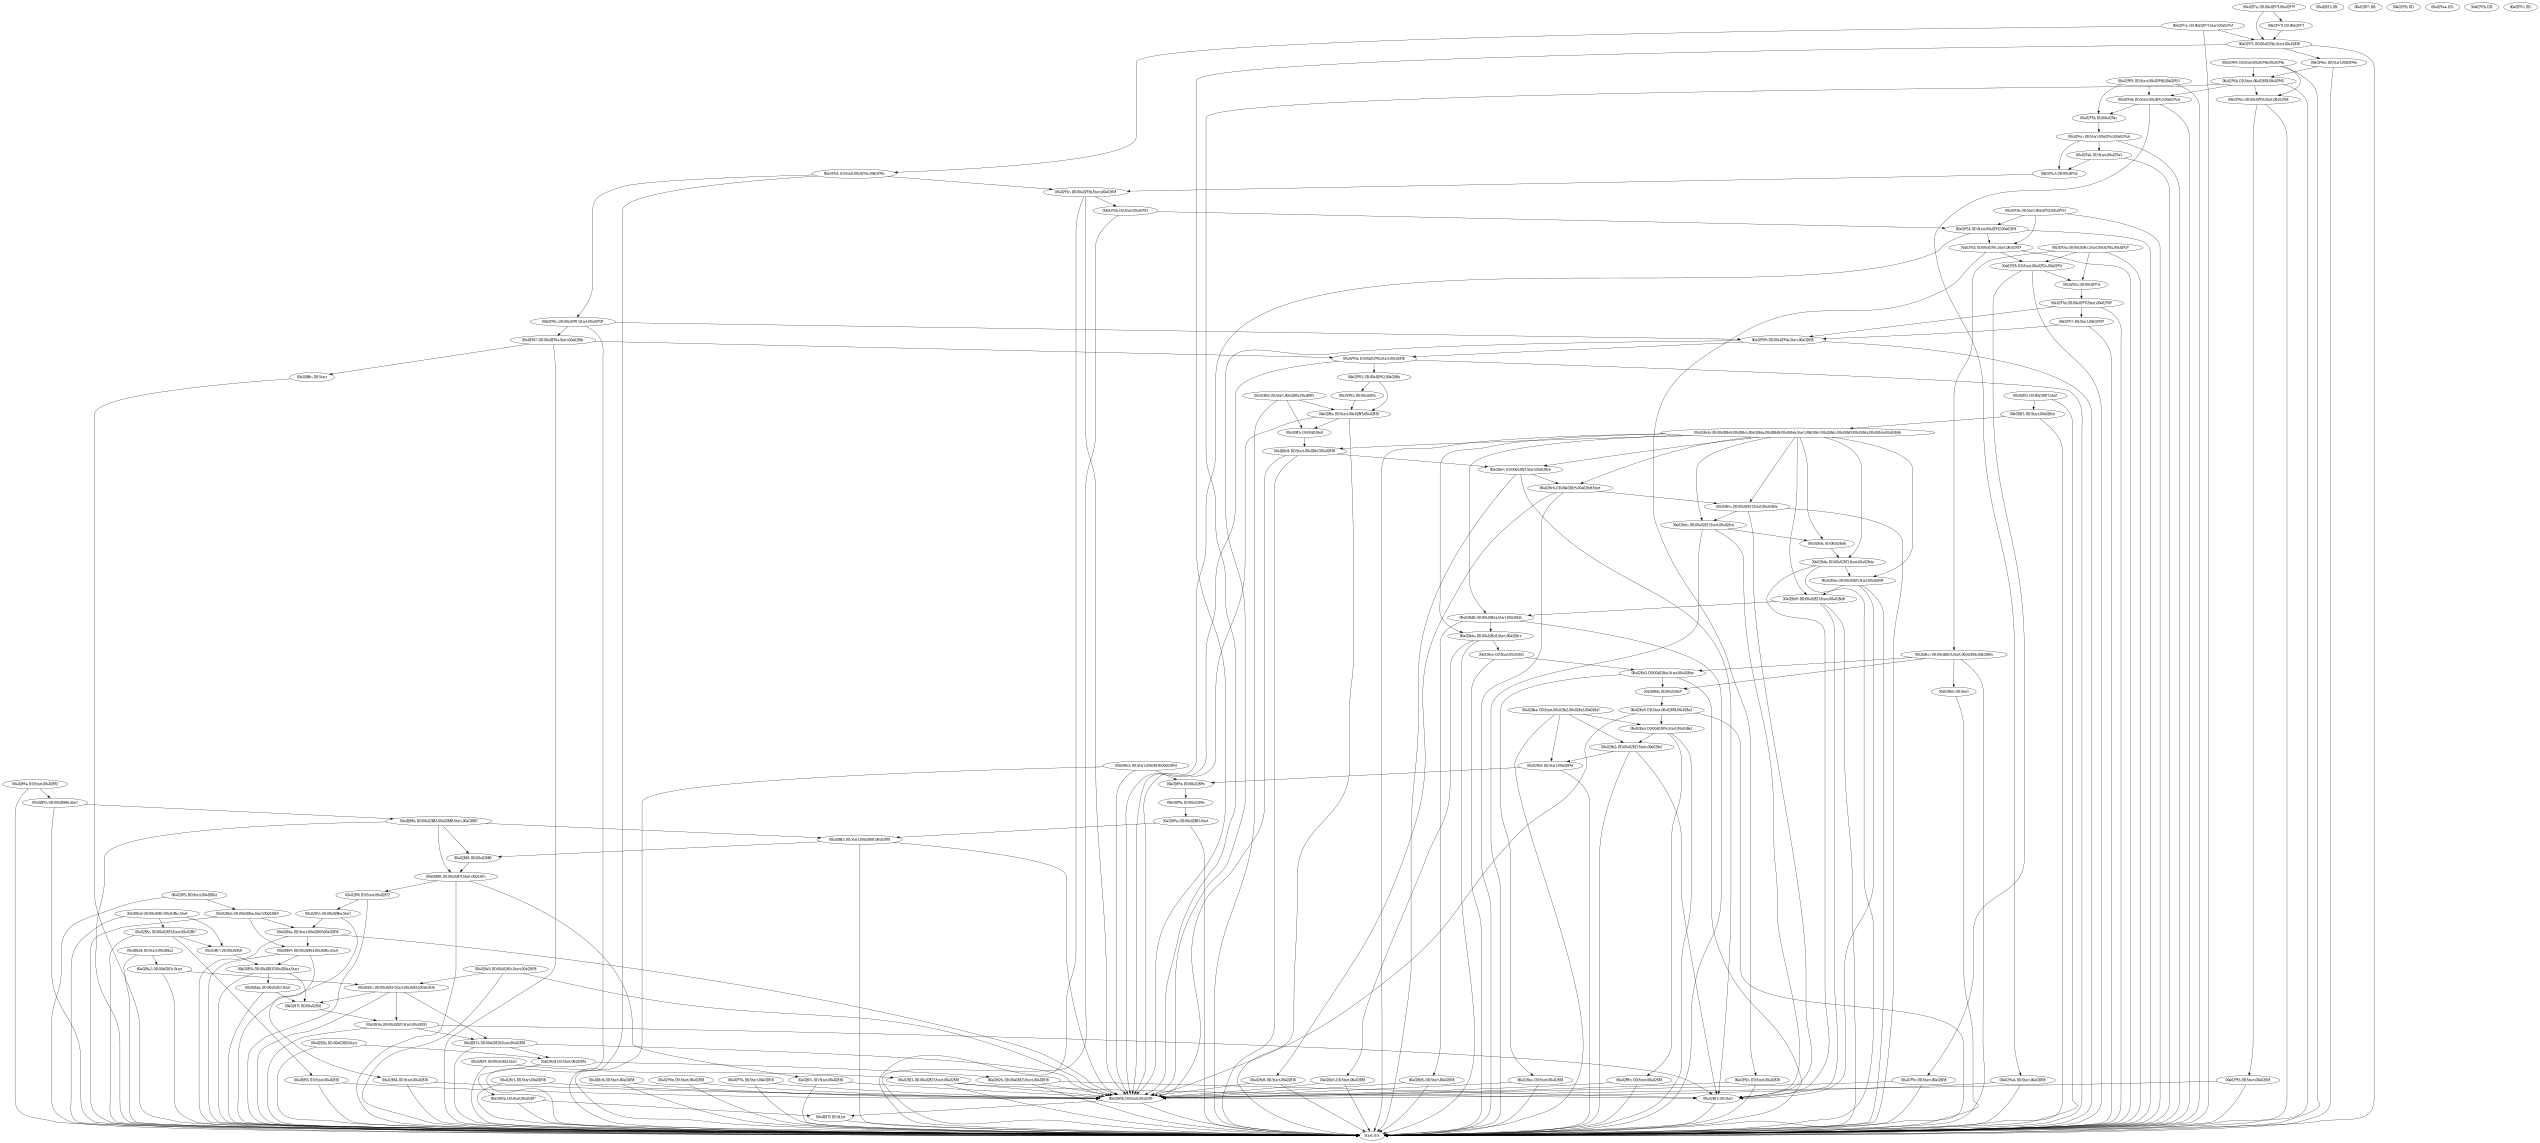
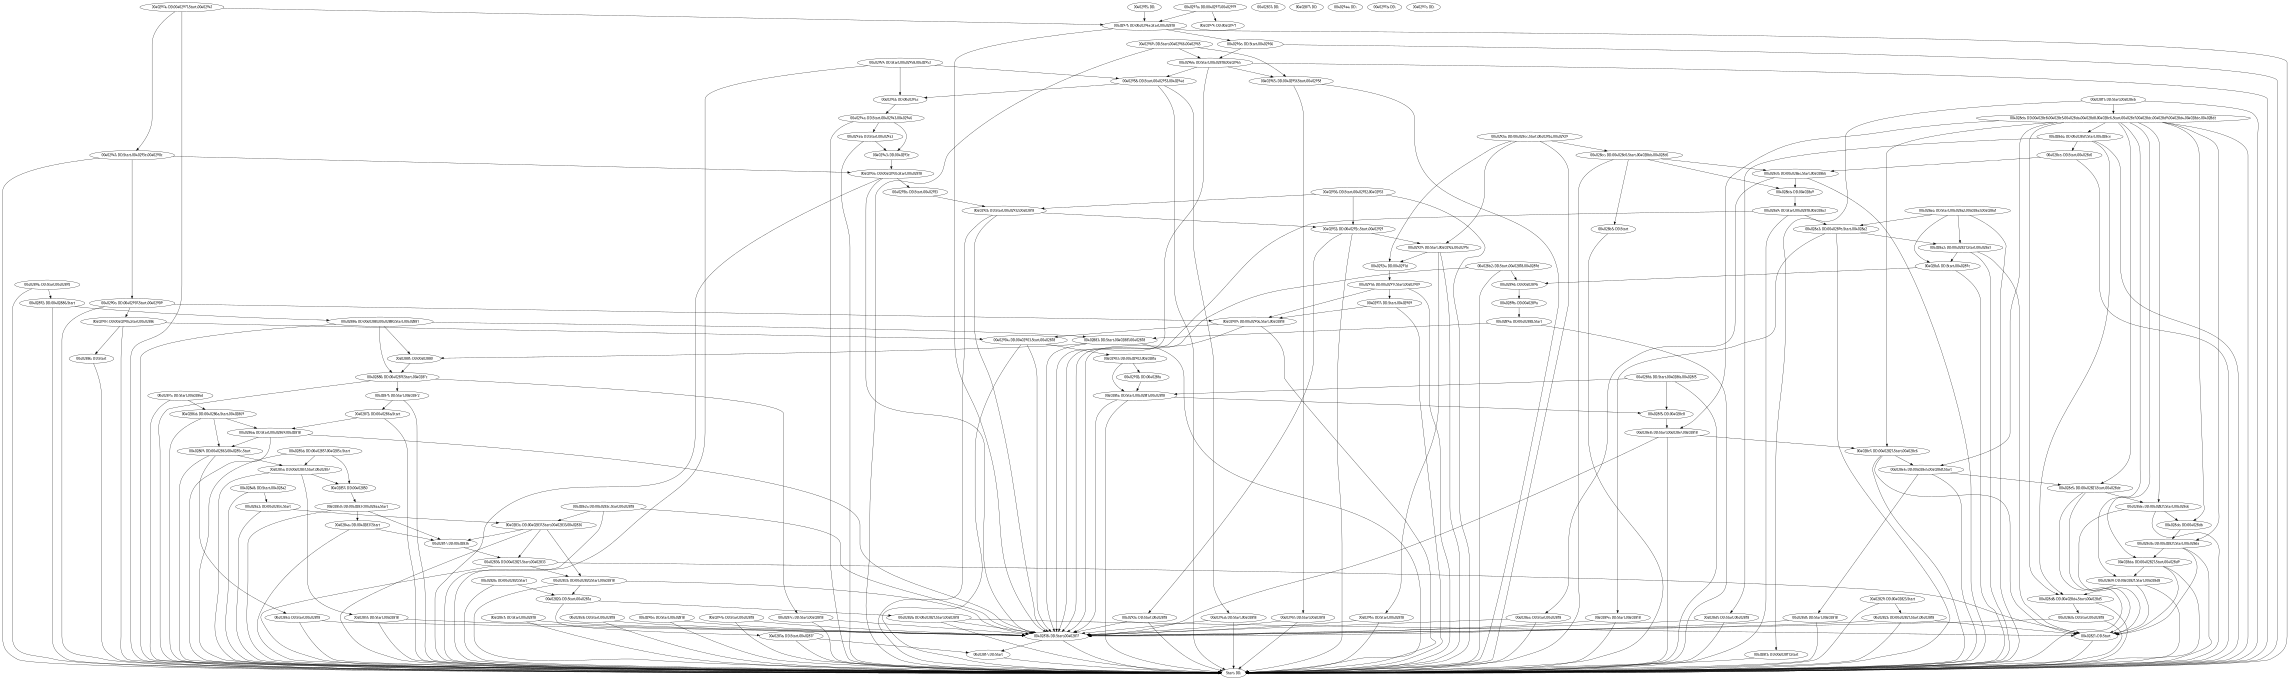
(2279, 34) -> (1144, 15)
(2034, 404) -> (1784, 247)
(1491, 626) -> (2088, 371)
(289, 959) -> (262, 461)
(1086, 980) -> none
